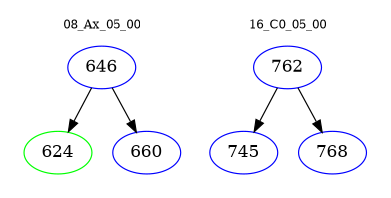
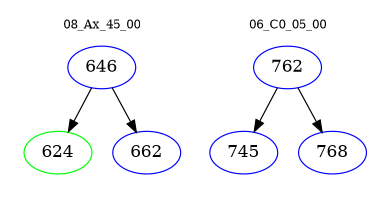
(102, 25) -> (102, 25)
(288, 25) -> (288, 25)
(147, 153) -> (147, 153)
